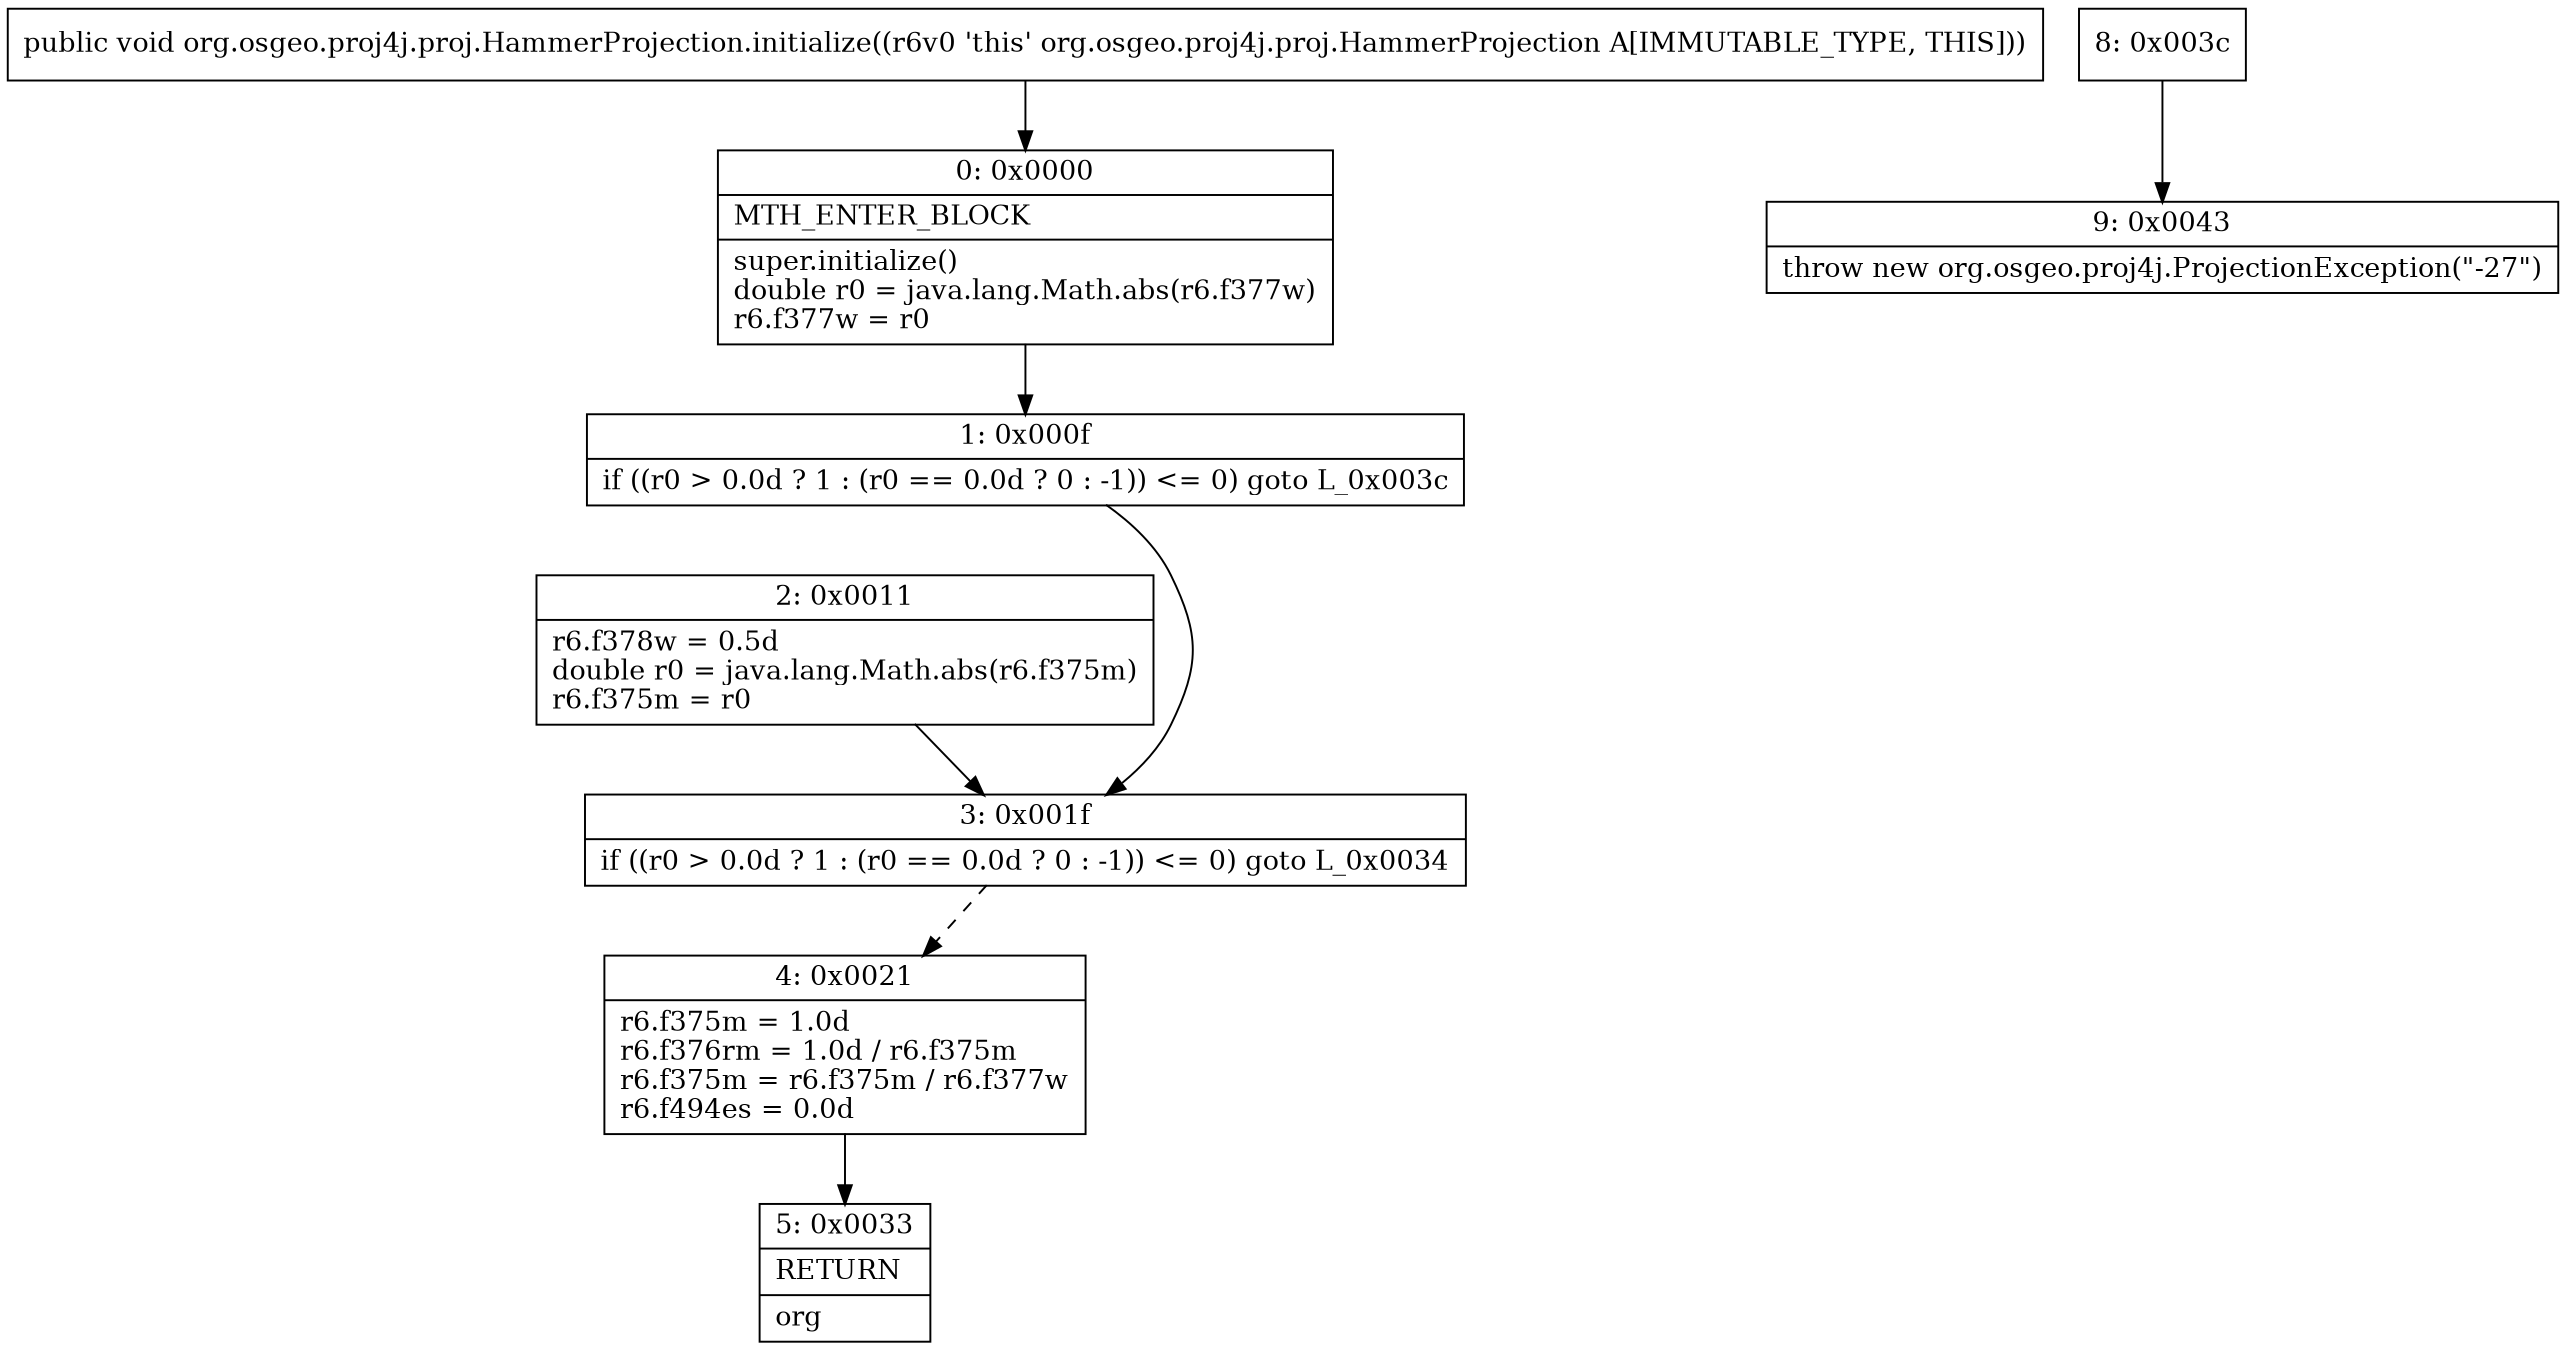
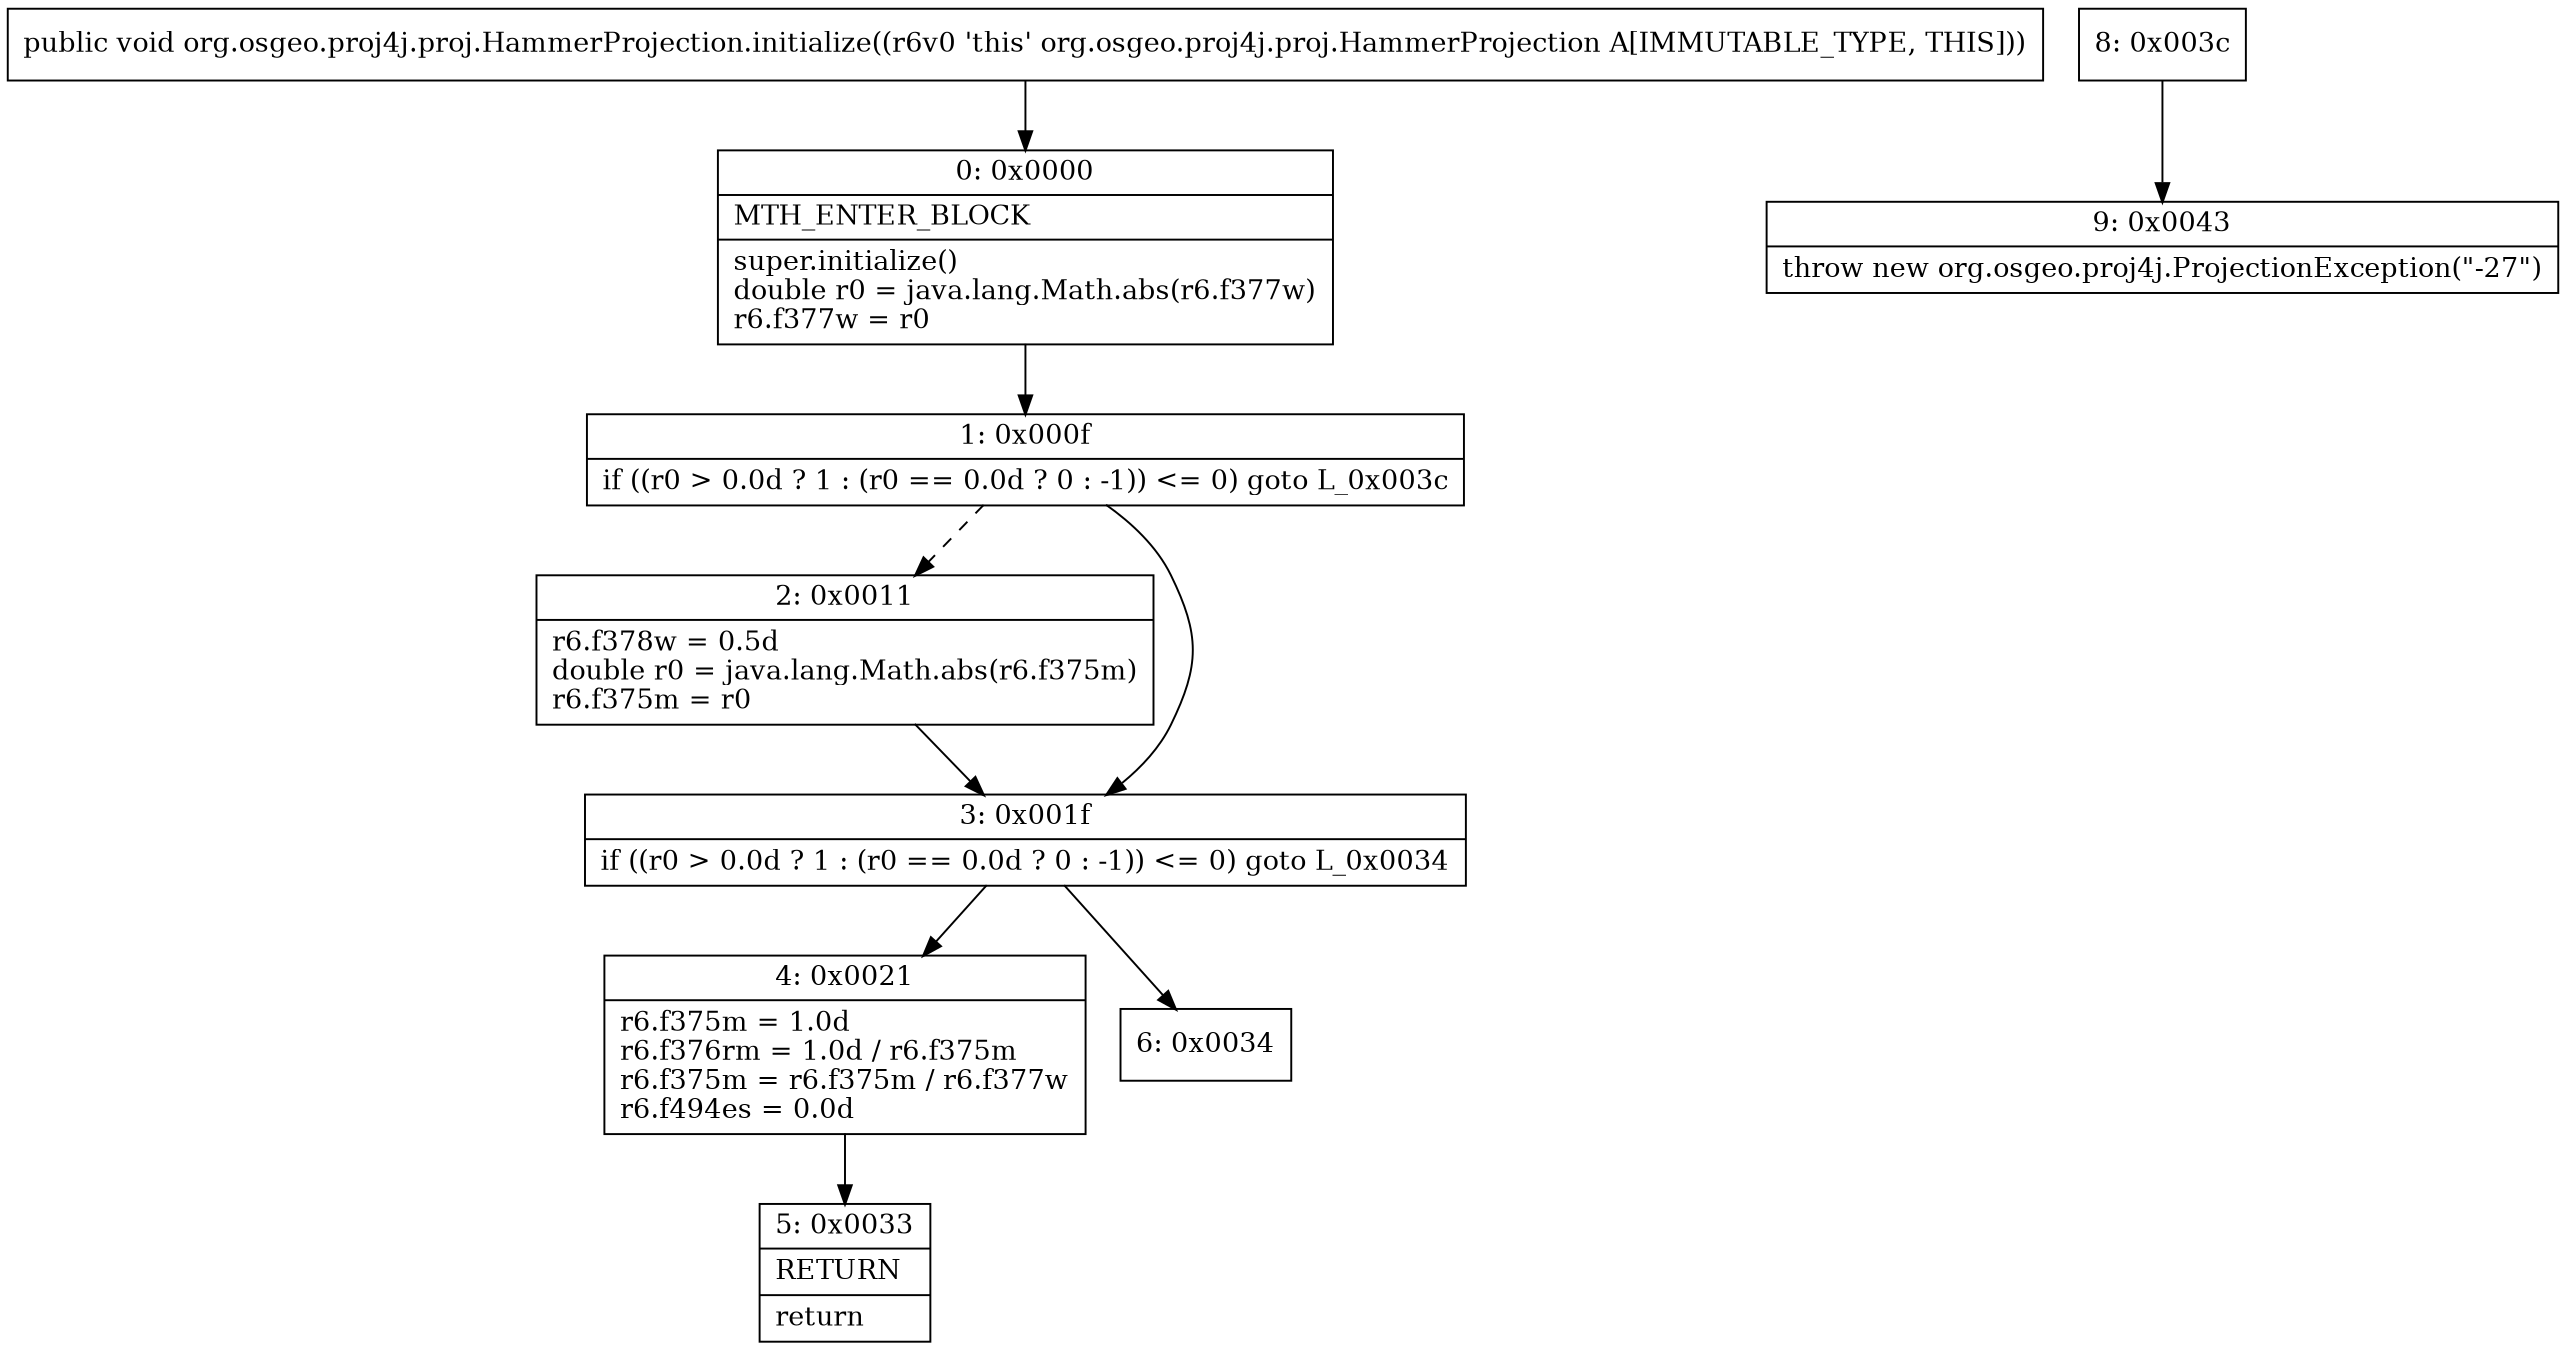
none -> (956, 533)
(961, 913) -> (961, 913)
none -> (1206, 1045)
(799, 1317) -> (820, 1317)
